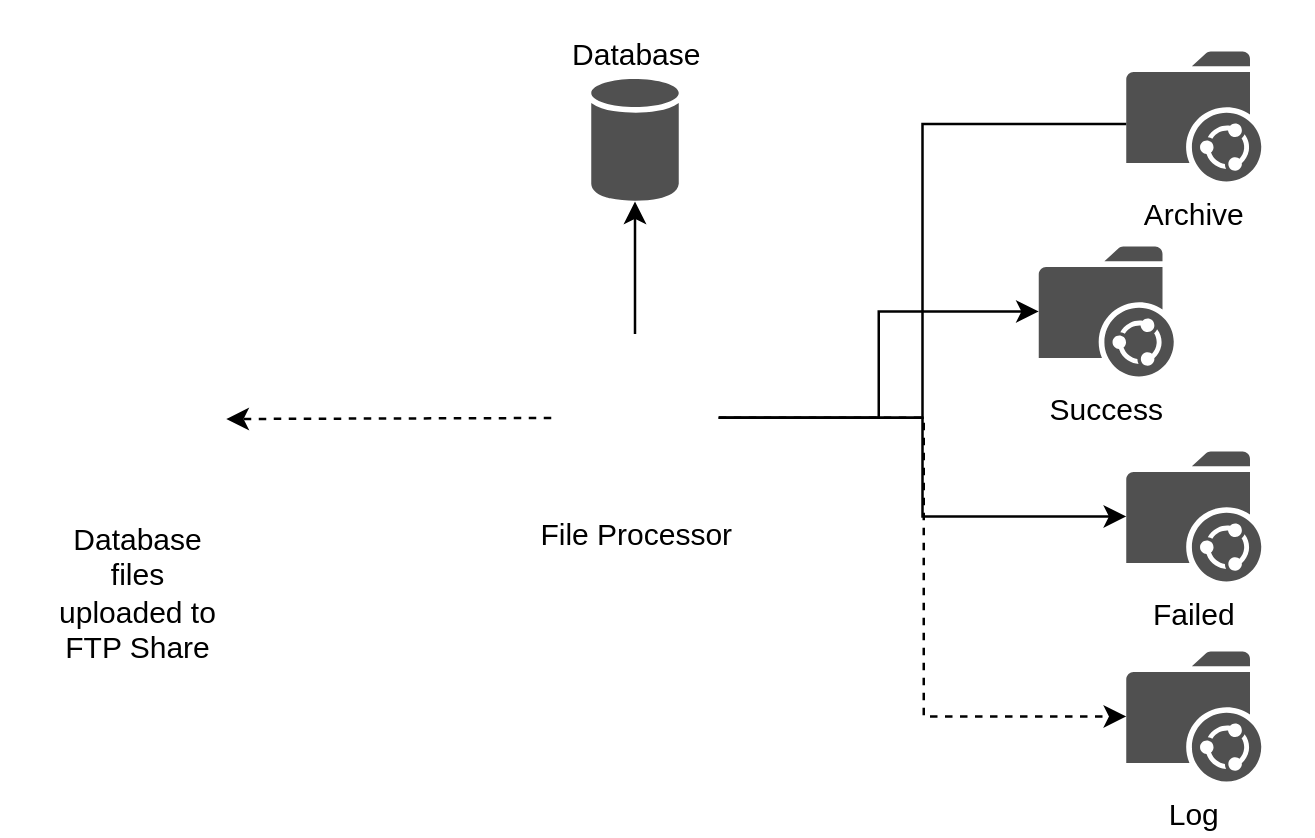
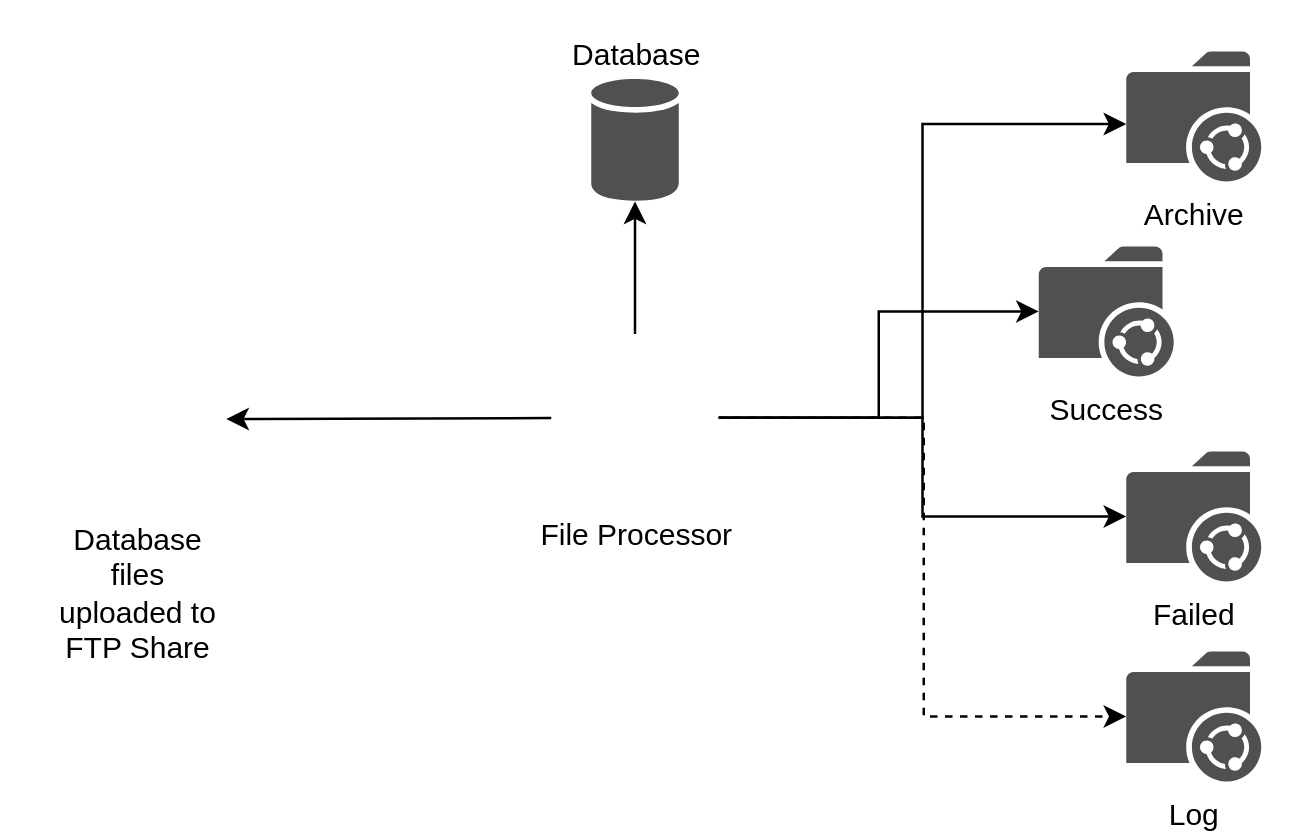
(1116, 124) -> (1108, 124)
(399, 418) -> (399, 418)
